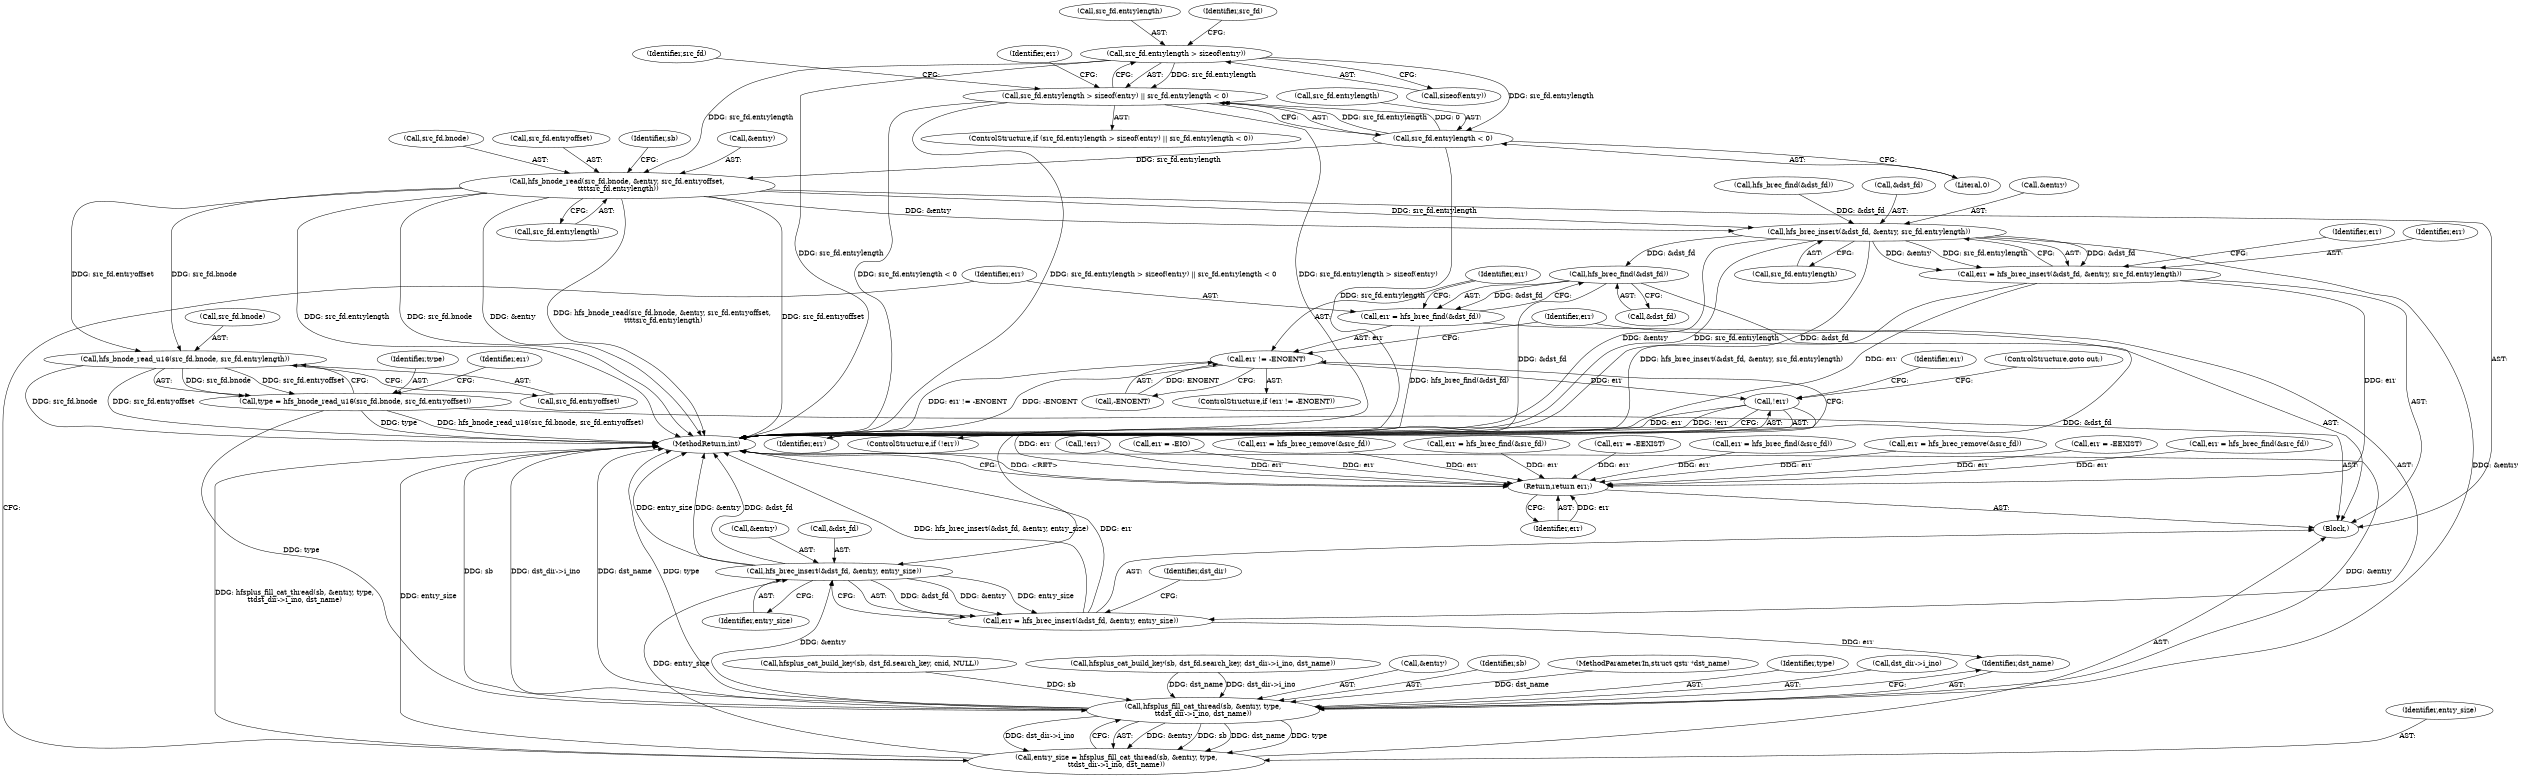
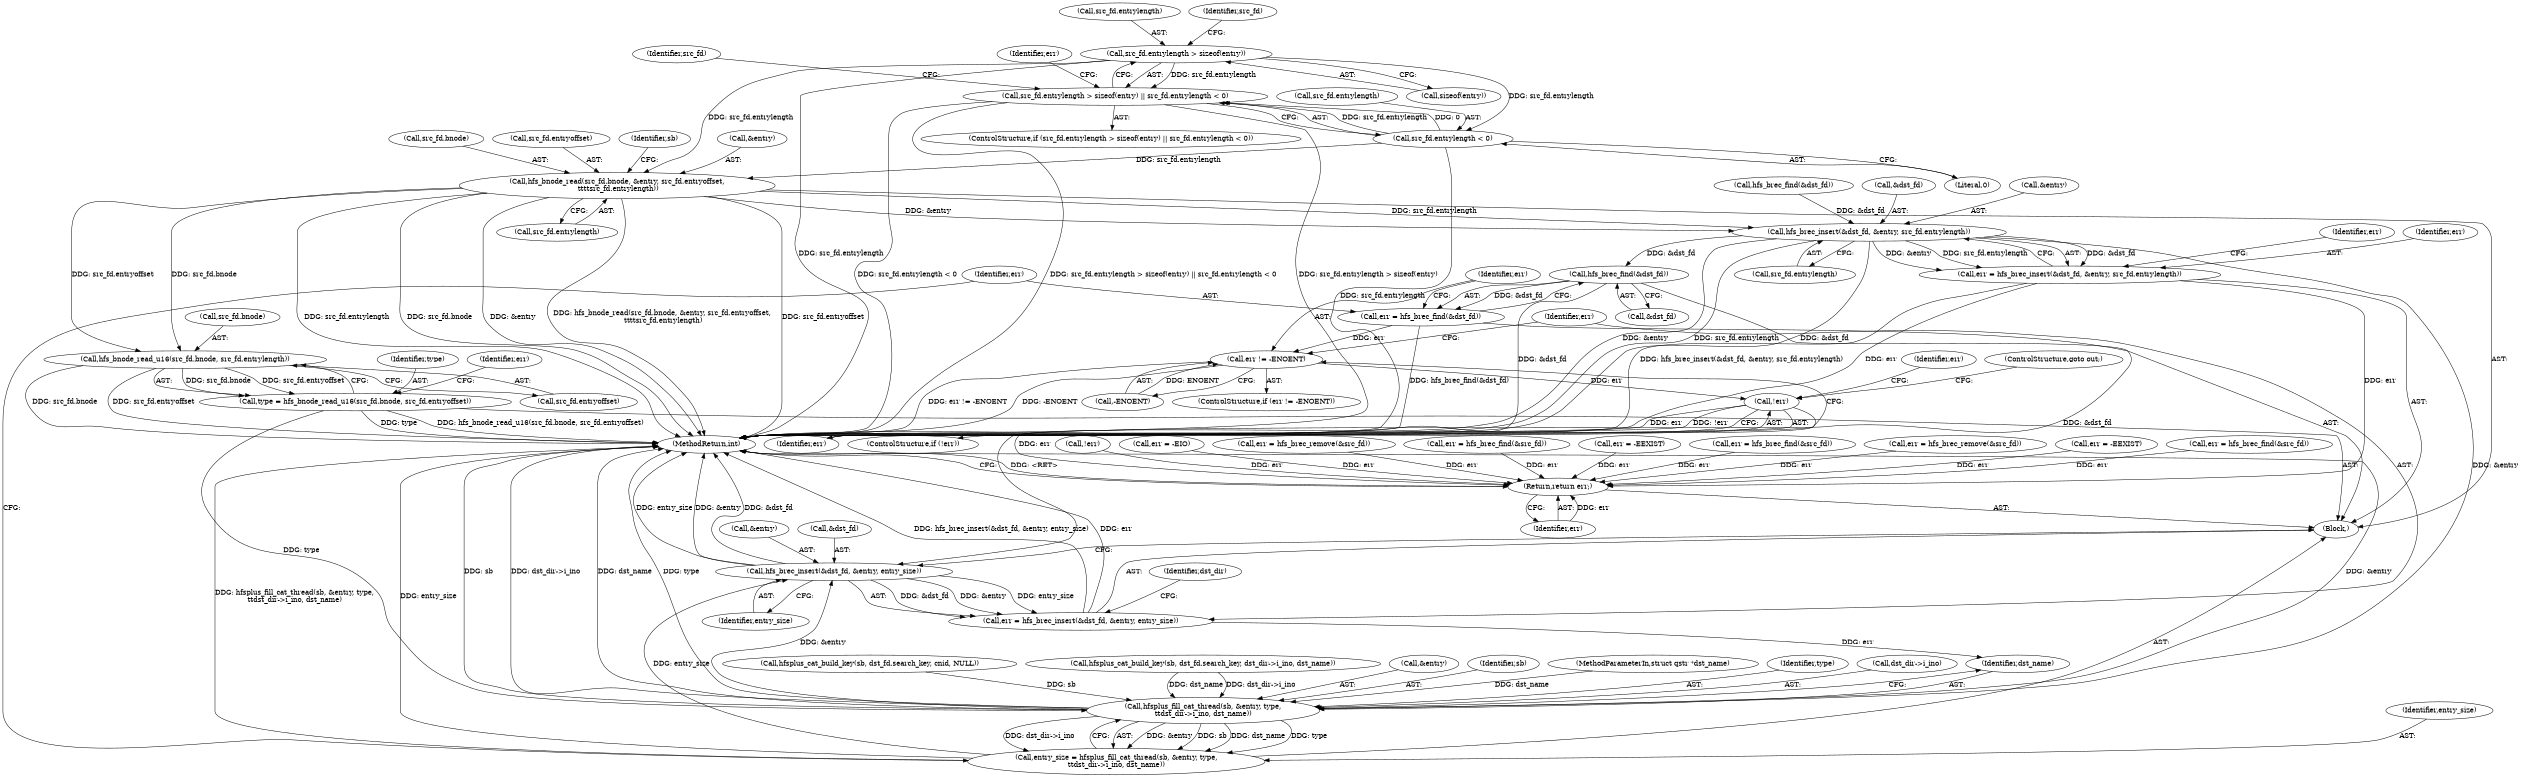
(1369, 338) -> (1369, 338)
(885, 615) -> (1618, 538)
